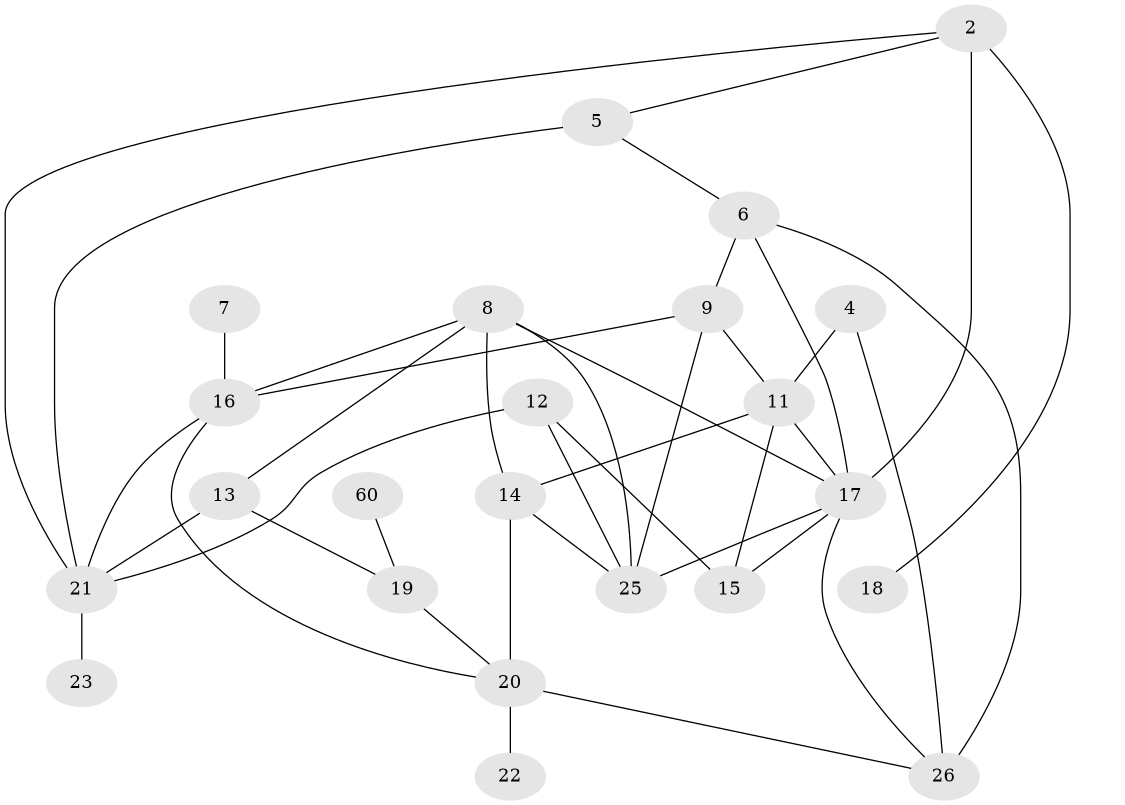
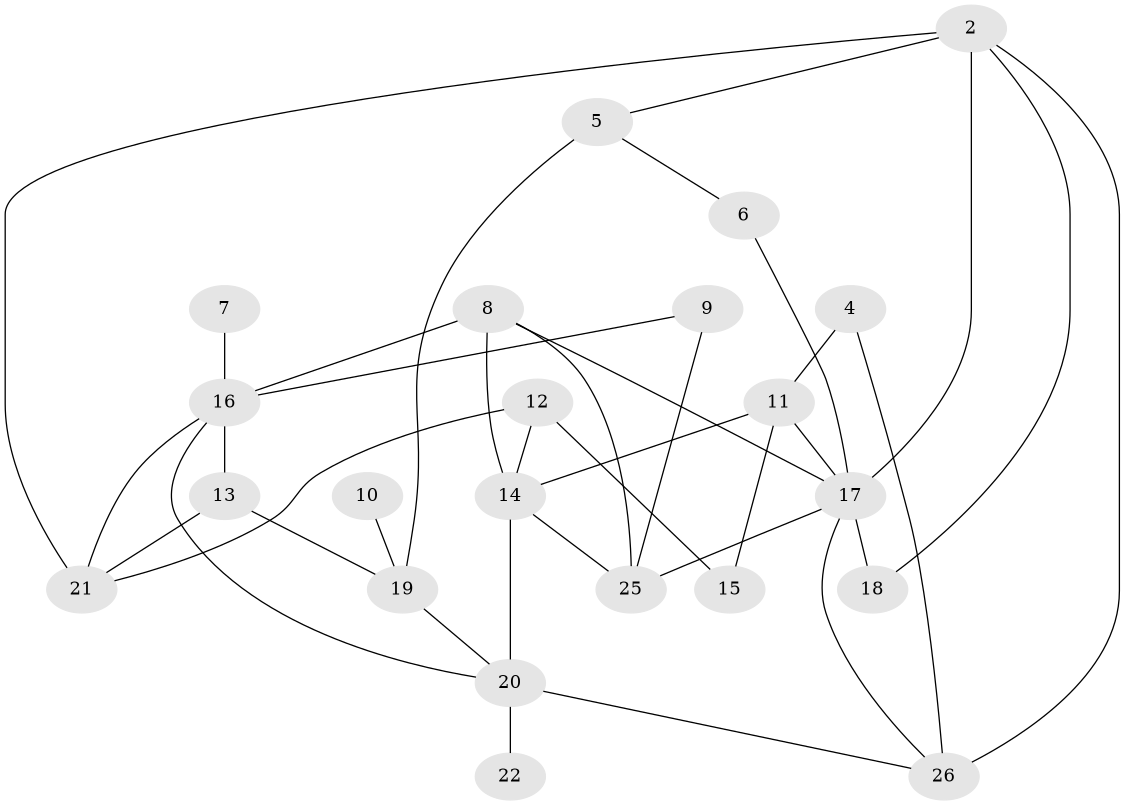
(164, 216) -> (430, 314)
(726, 262) -> none
(743, 356) -> none
(356, 403) -> (225, 449)
(1015, 437) -> (1119, 412)
(368, 496) -> (368, 496)
(584, 496) -> (524, 449)
(790, 543) -> (862, 543)
(82, 683) -> none
